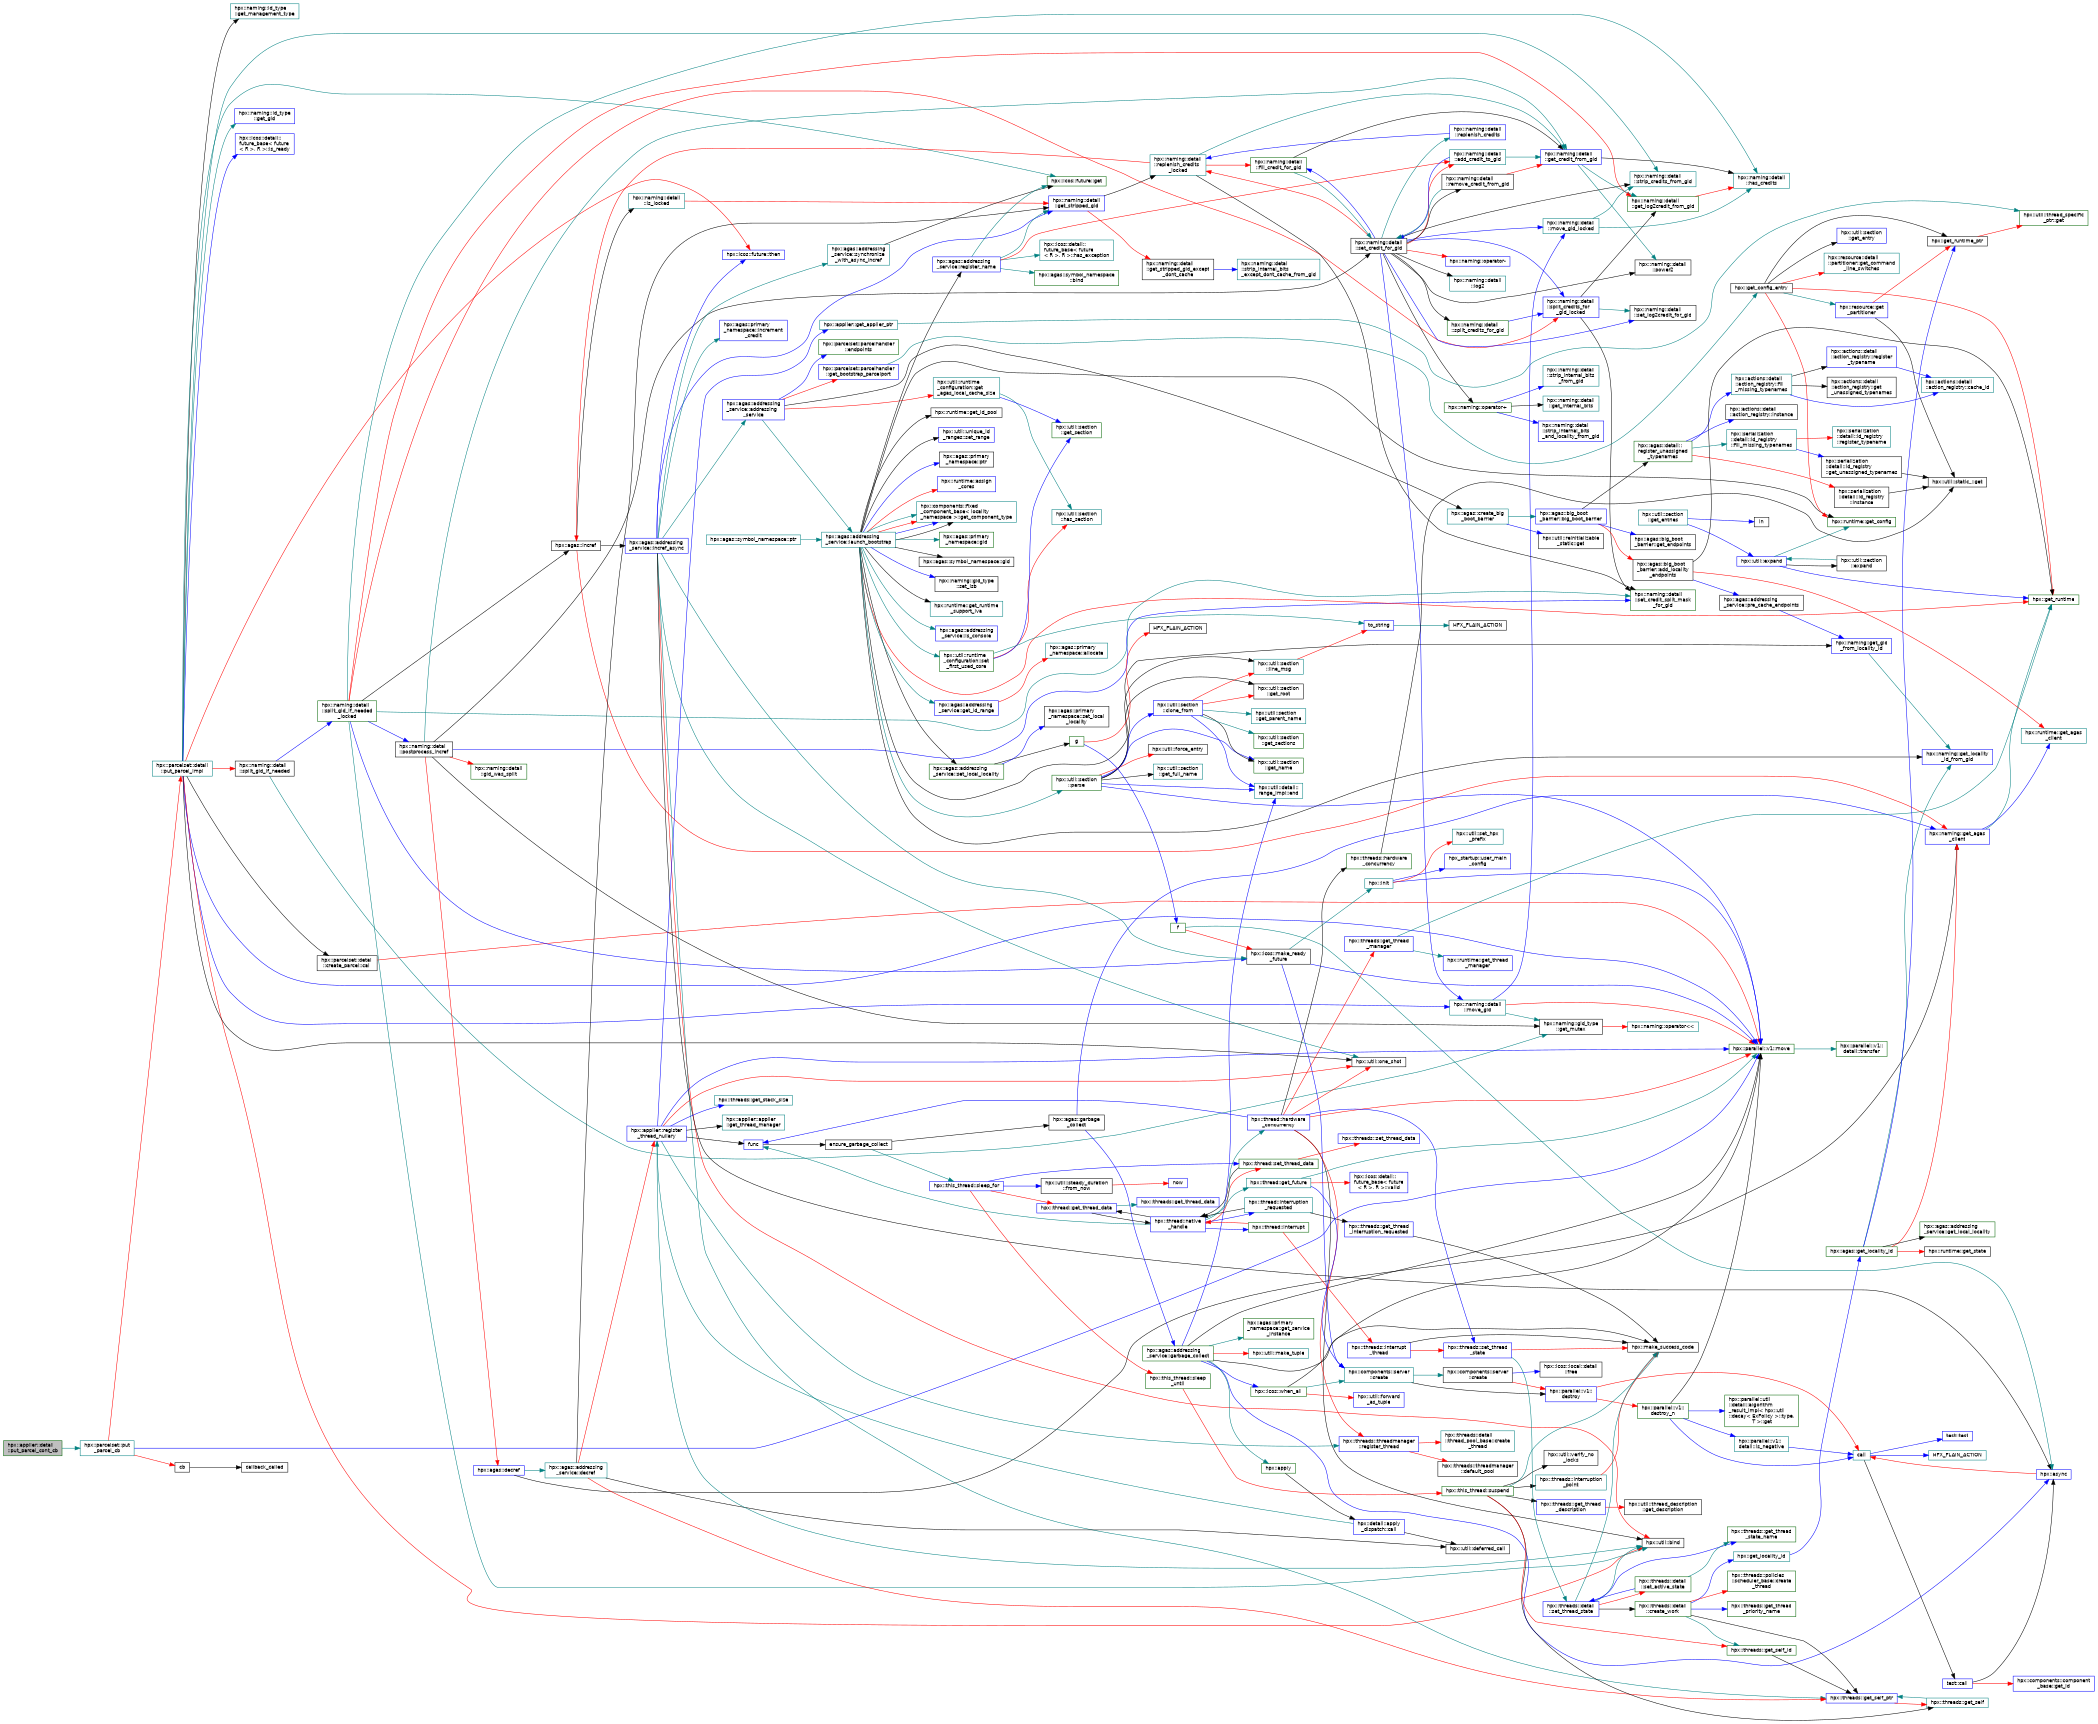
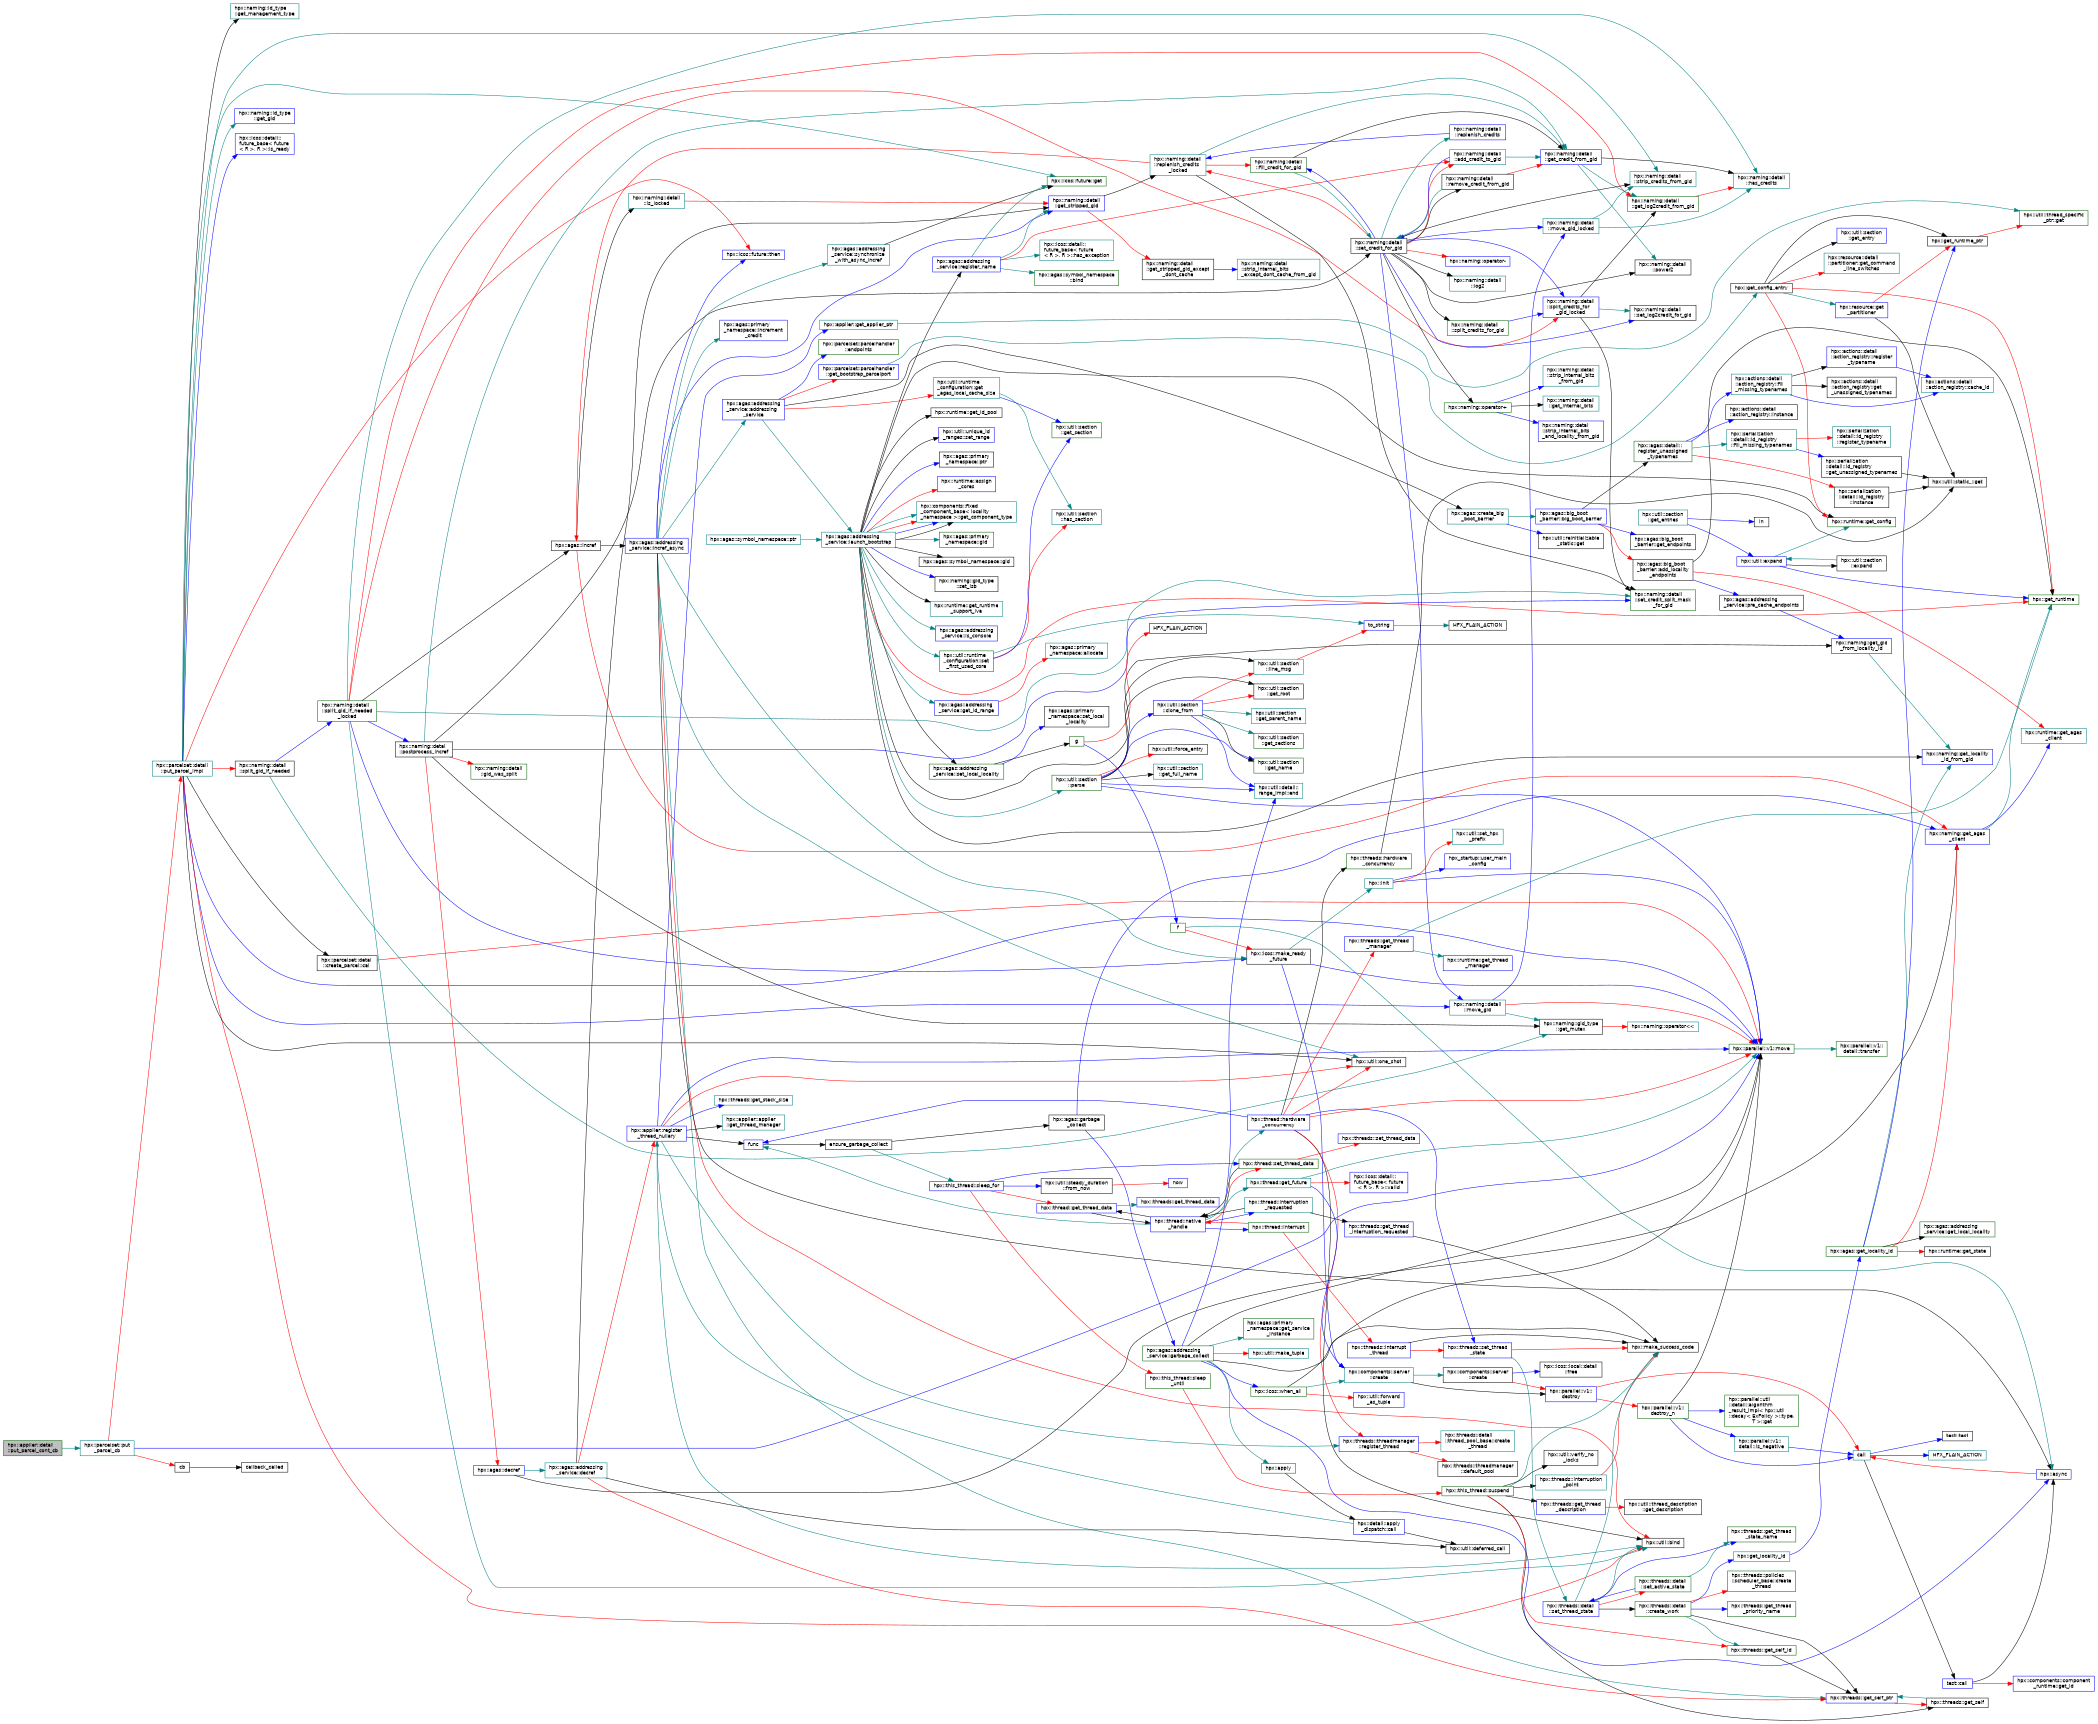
(1957, 1436) -> (1957, 1436)
(2054, 1684) -> (2054, 1684)
(1957, 1703) -> (1957, 1703)
